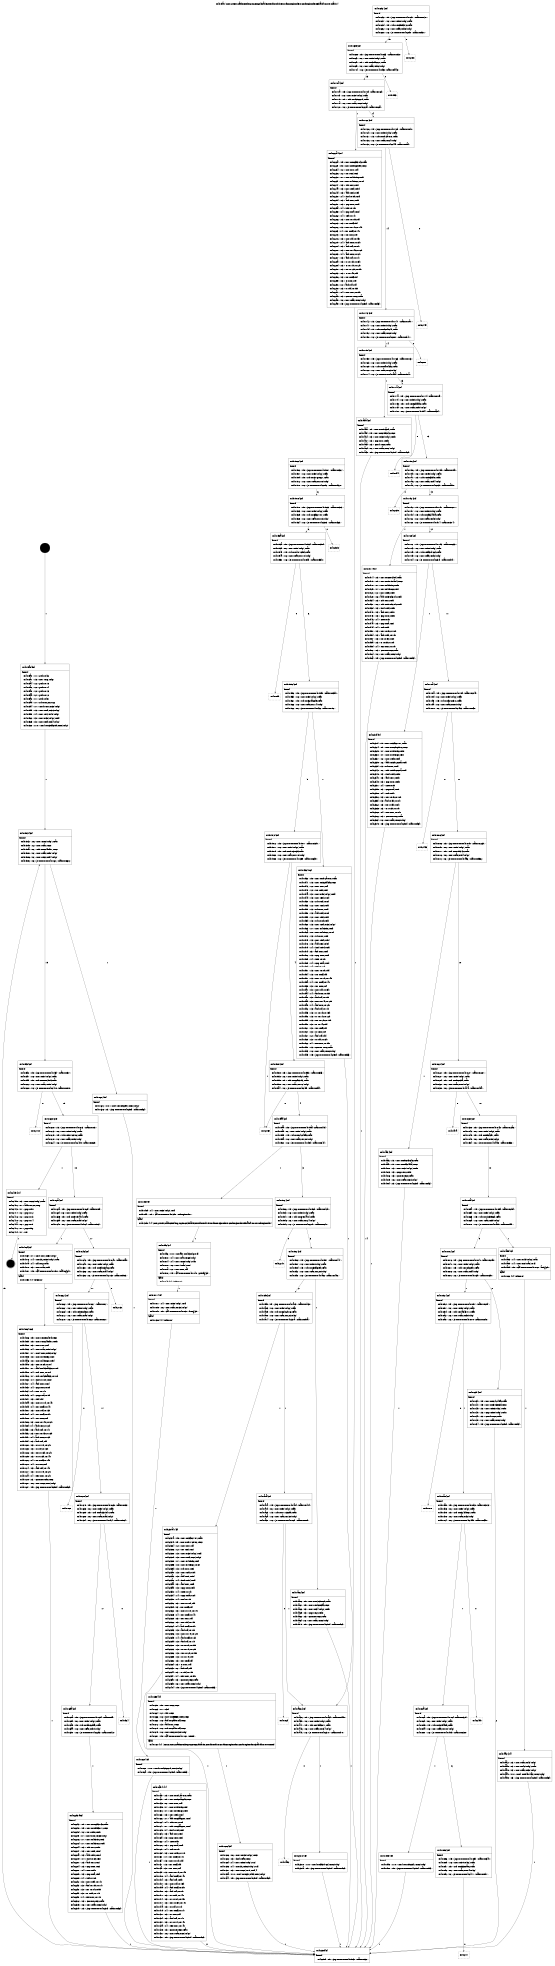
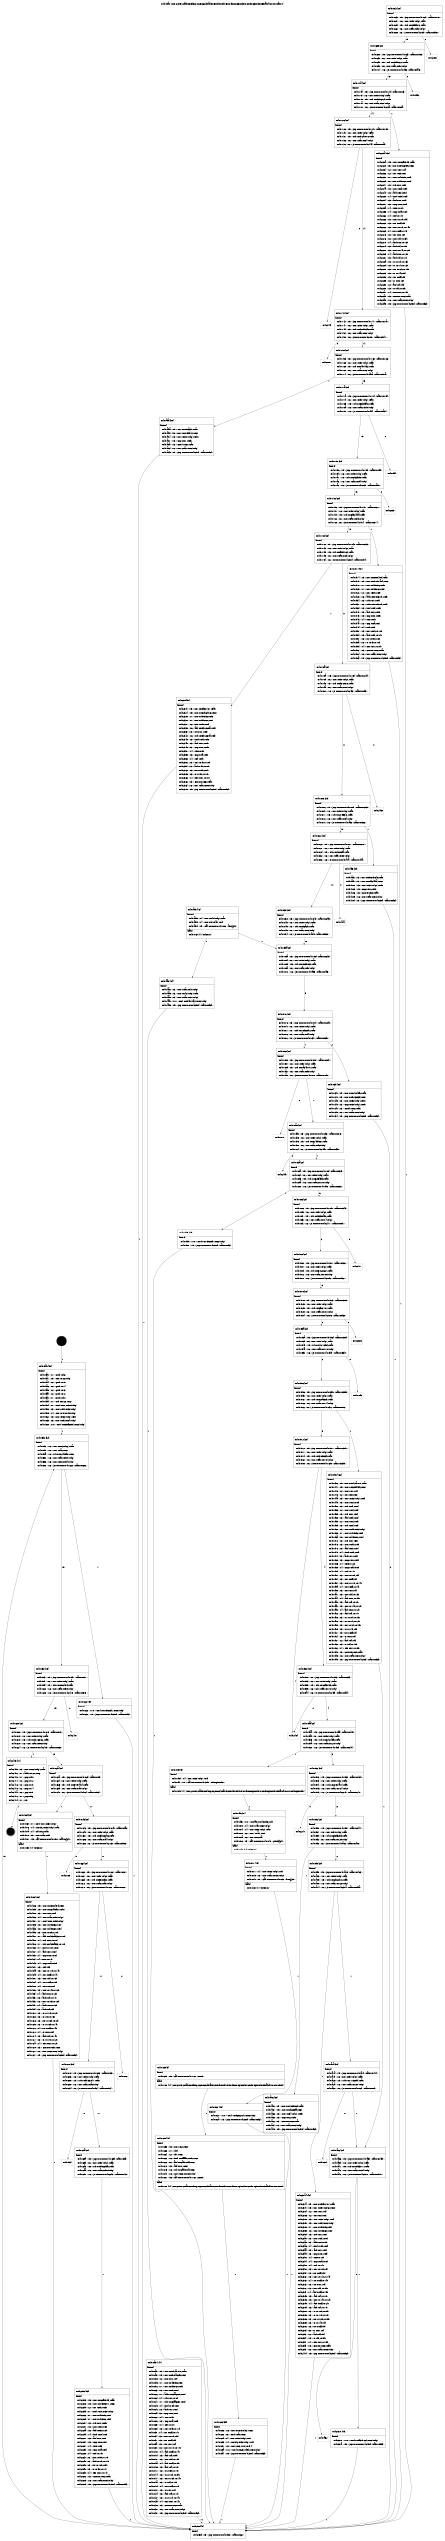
(506, 1237) -> (257, 941)
none -> (321, 1239)
(366, 1239) -> (400, 1304)
none -> (220, 2077)
